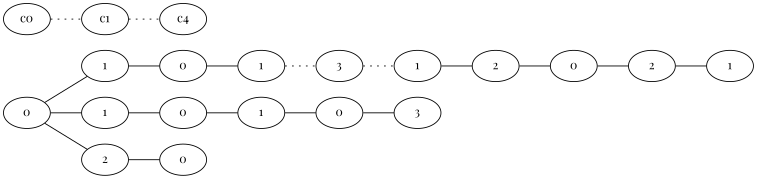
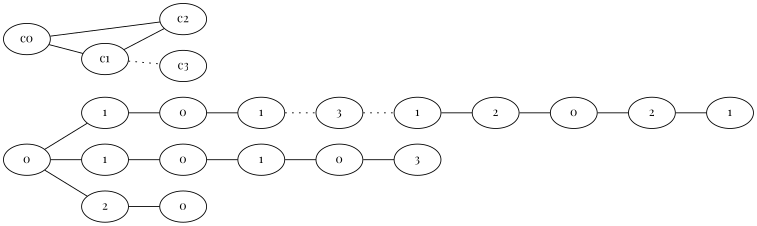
(66, 19) -> (66, 49)
none -> (183, 19)
(183, 19) -> (183, 66)
